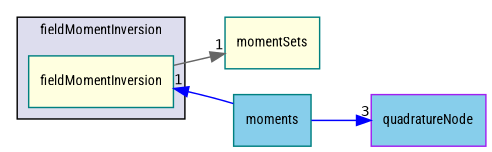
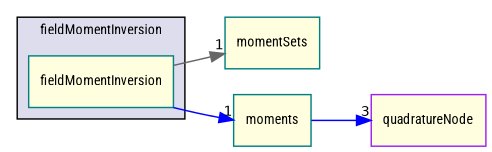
(211, 97) -> (196, 113)
(272, 120) -> (272, 120)
(429, 120) -> (429, 120)
